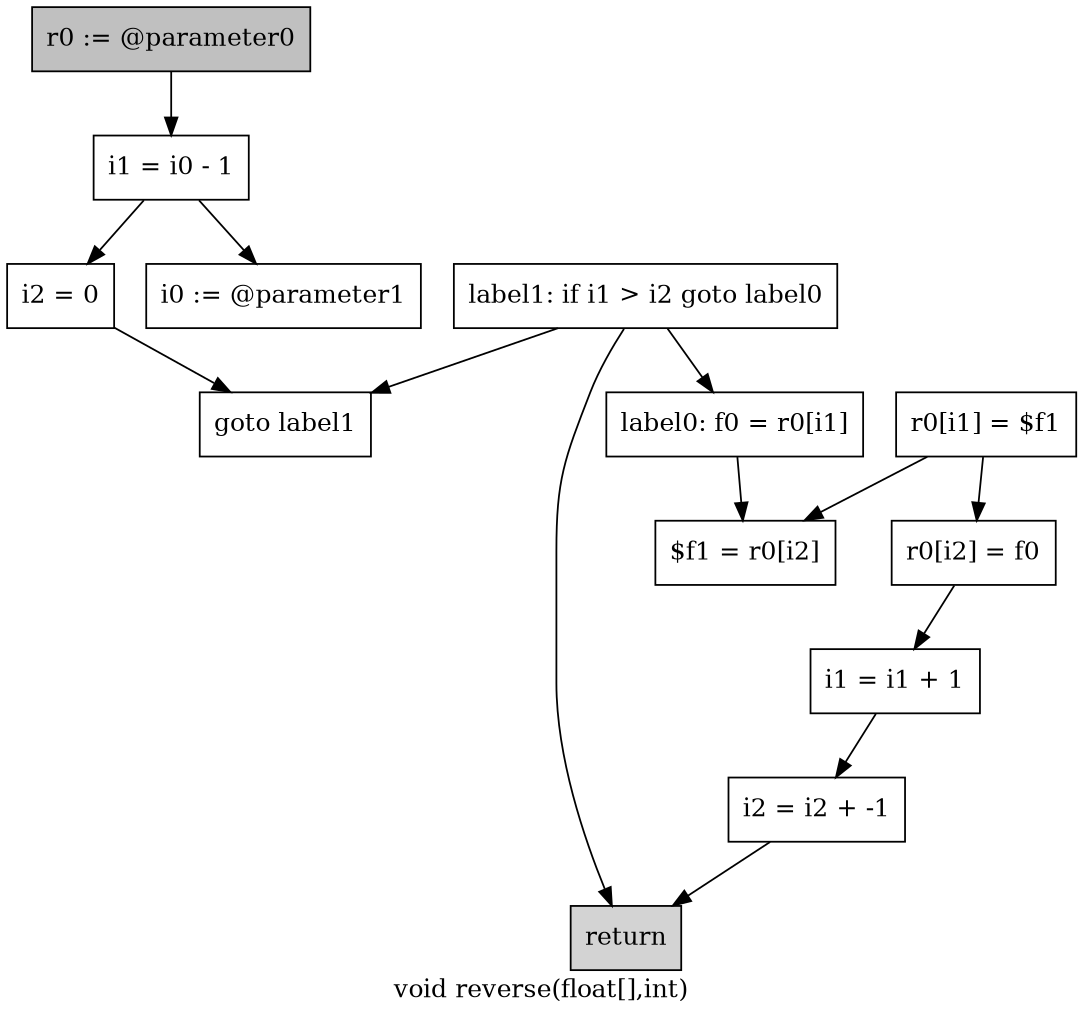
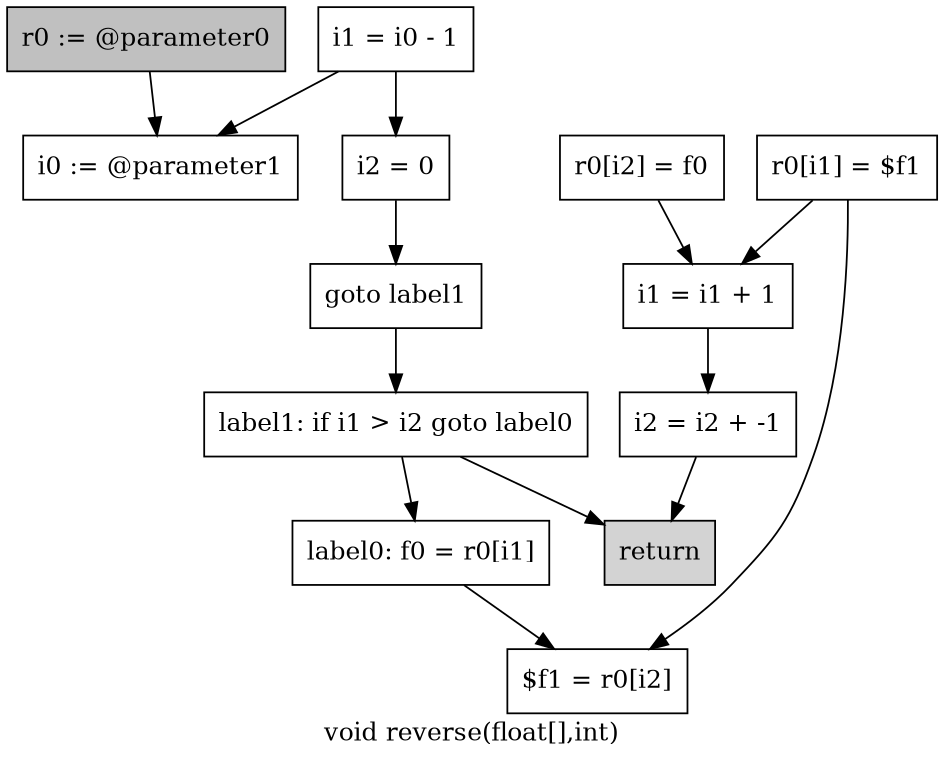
(171, 95) -> (152, 95)
(473, 358) -> (396, 351)
(981, 480) -> (784, 226)
